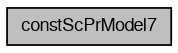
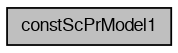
(89, 26) -> (89, 26)
